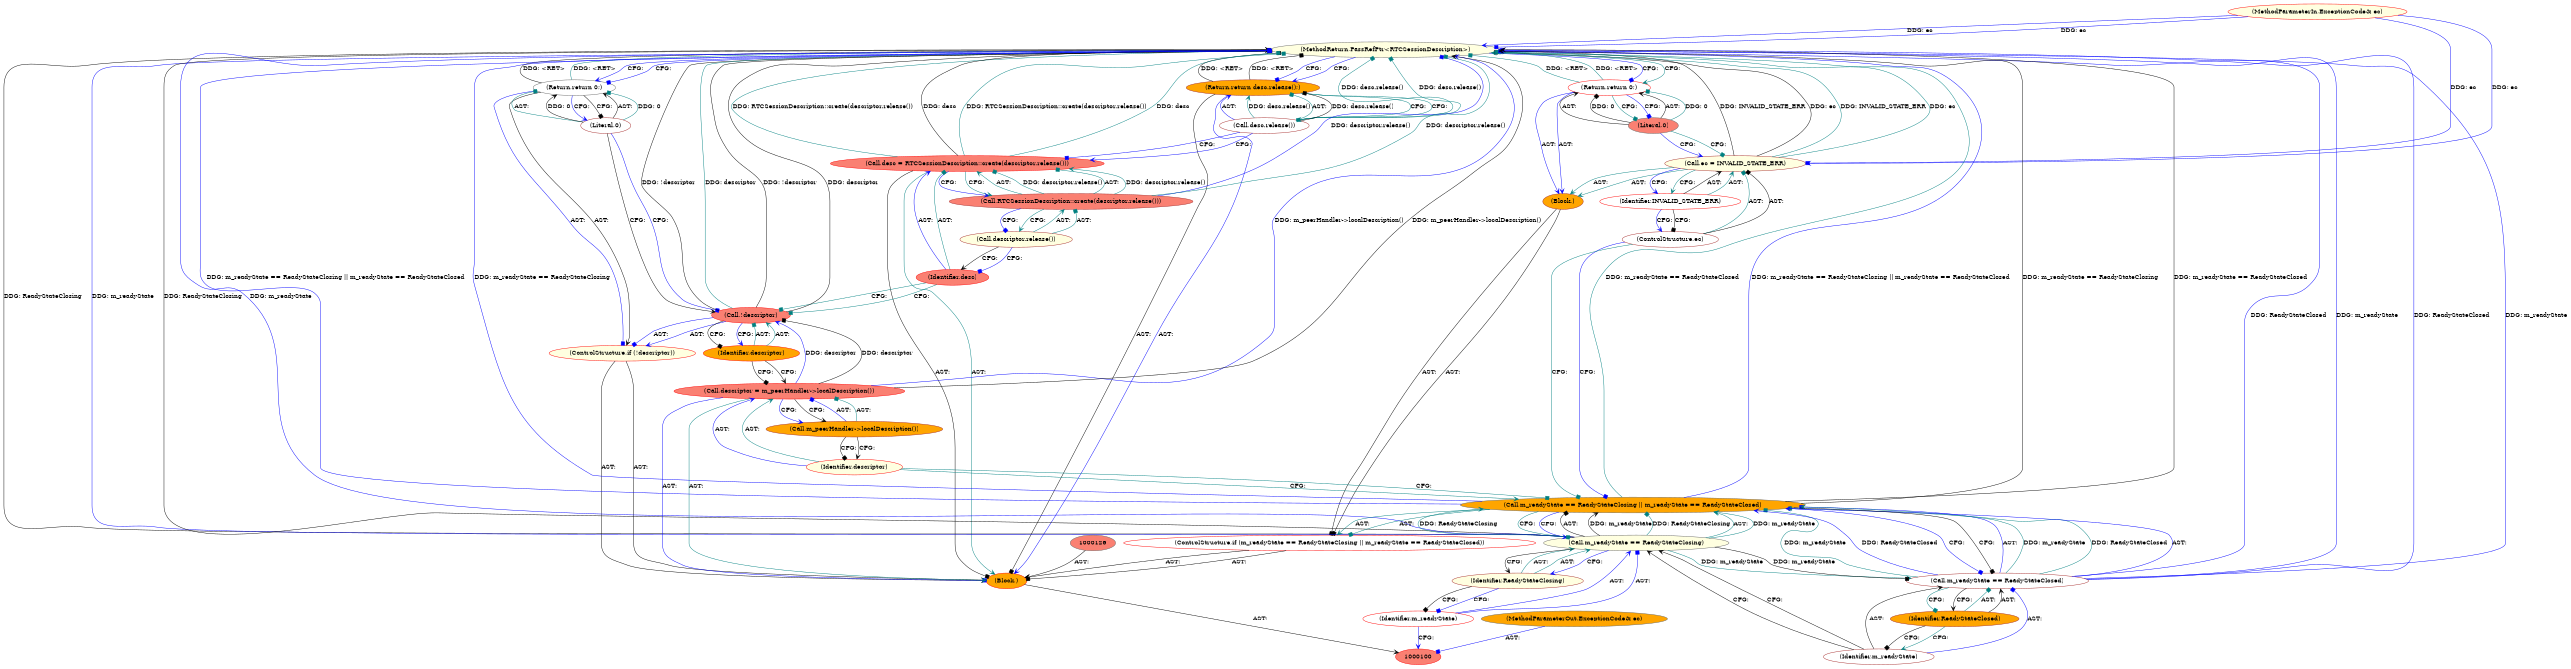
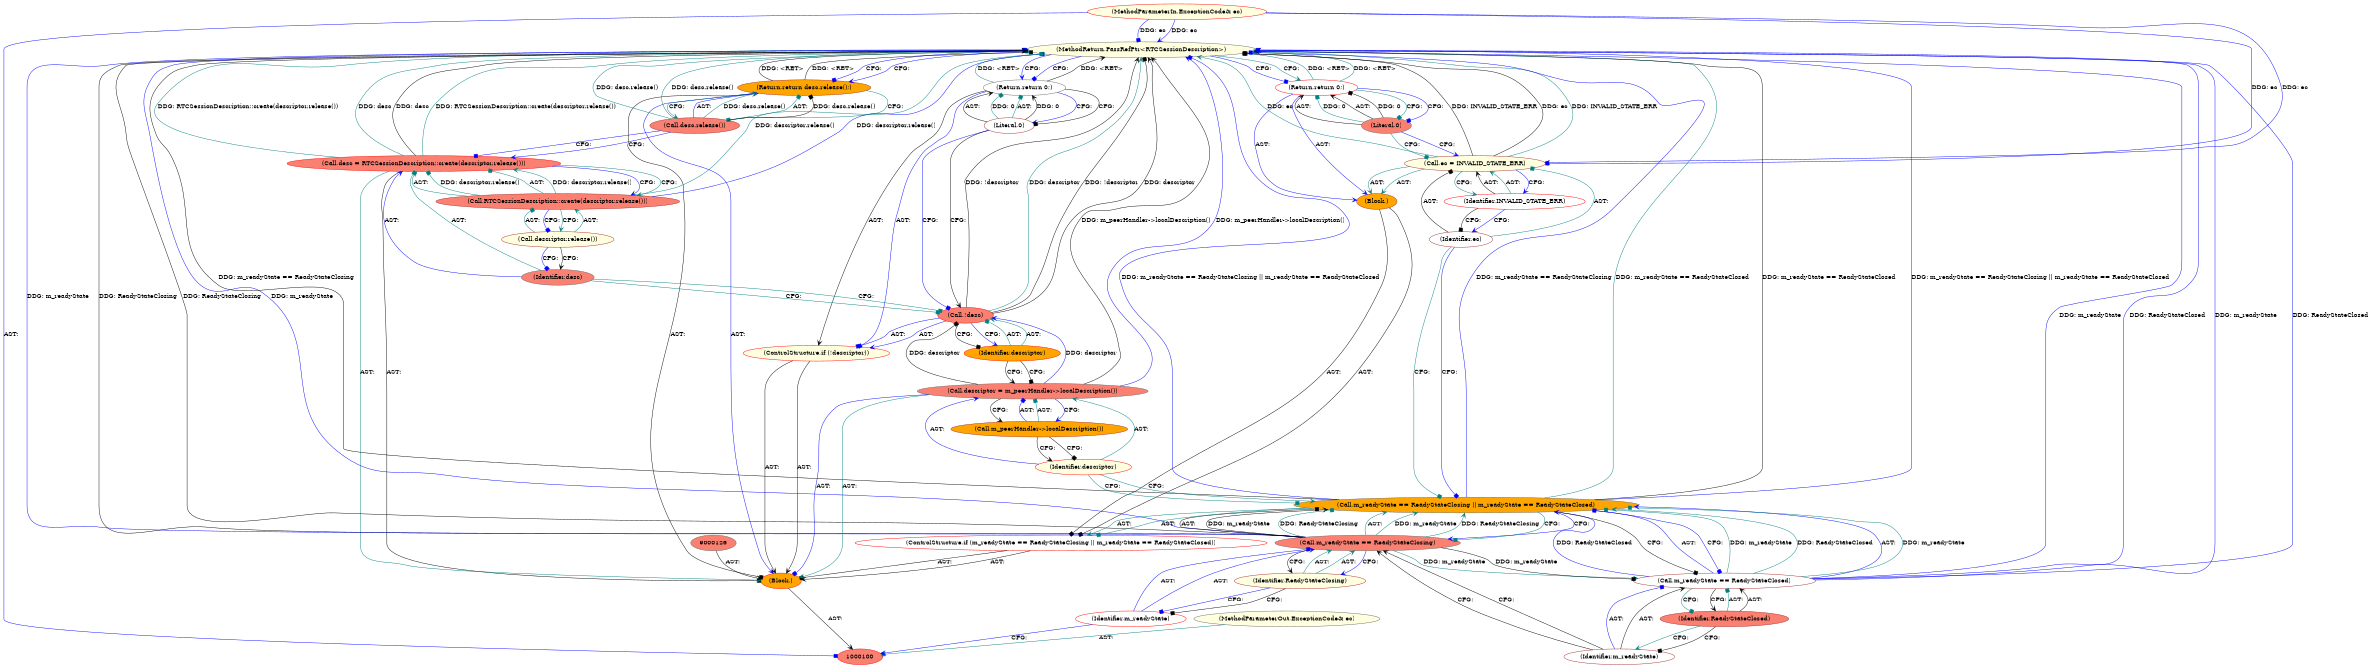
(1264, 126) -> (695, 126)
none -> (4, 207)
(1670, 239) -> (1461, 239)
(952, 277) -> (558, 277)
(751, 315) -> (966, 315)
(789, 391) -> (1033, 391)
(1093, 543) -> (713, 543)
(1636, 543) -> (1368, 543)
(1574, 619) -> (1287, 619)
(1955, 619) -> (1724, 619)
(1493, 639) -> (1055, 639)
